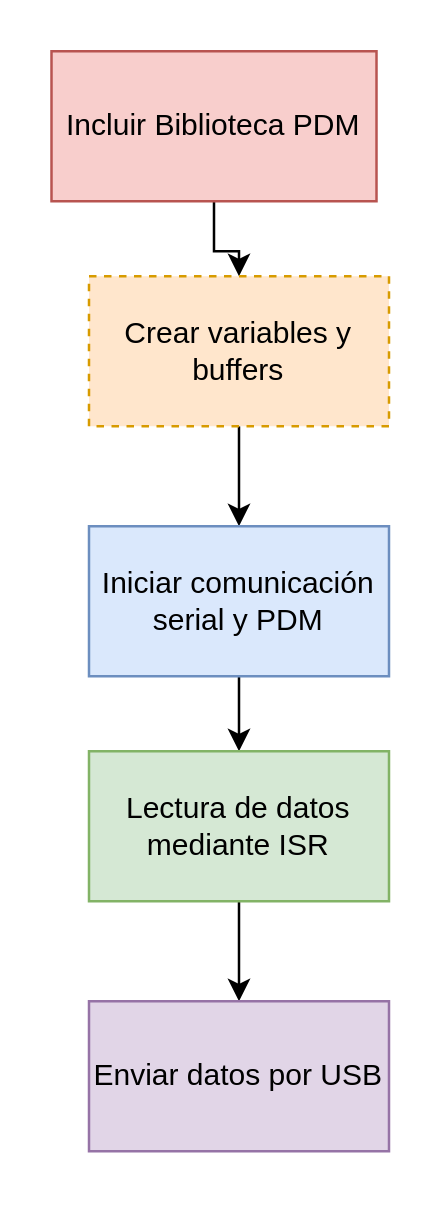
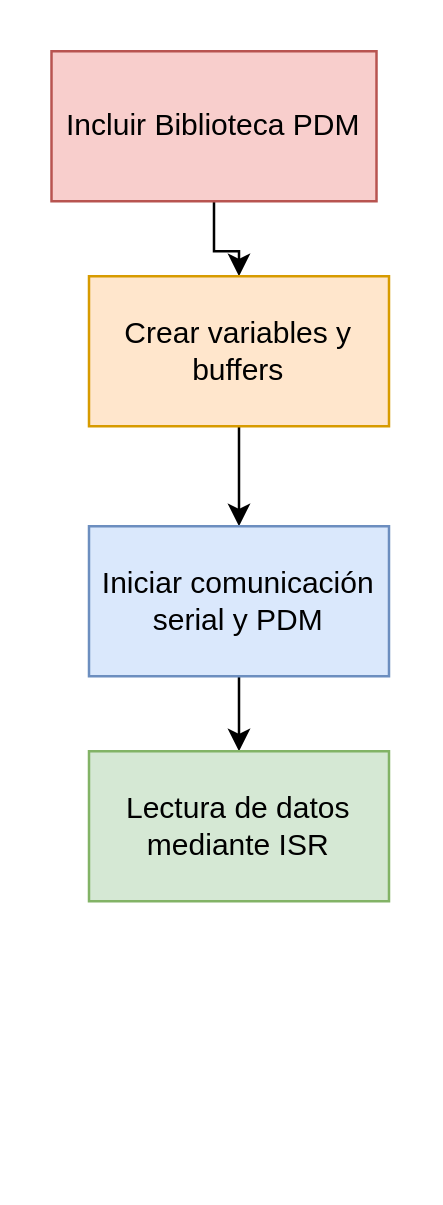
(239, 351) -> (239, 351)
(239, 943) -> none
(239, 1076) -> none
